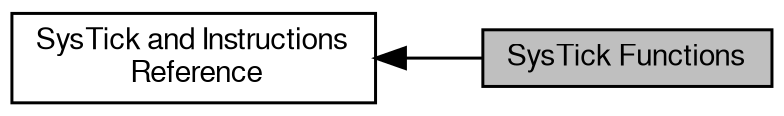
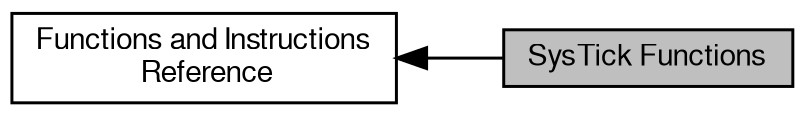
(194, 58) -> (204, 58)
